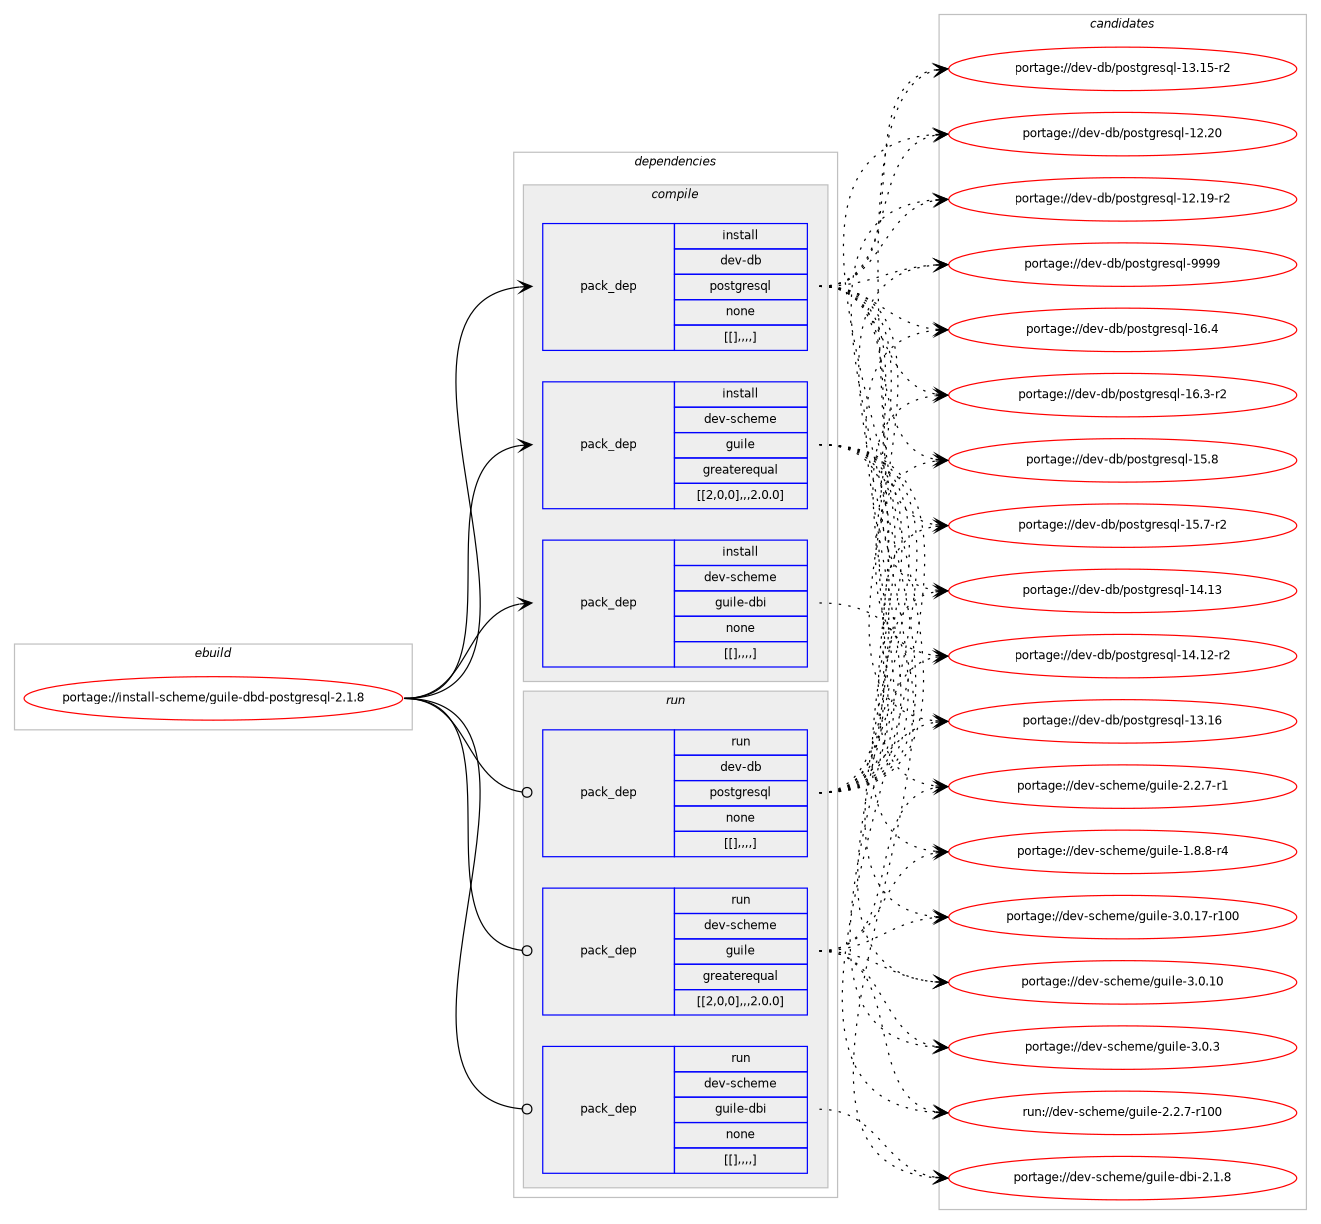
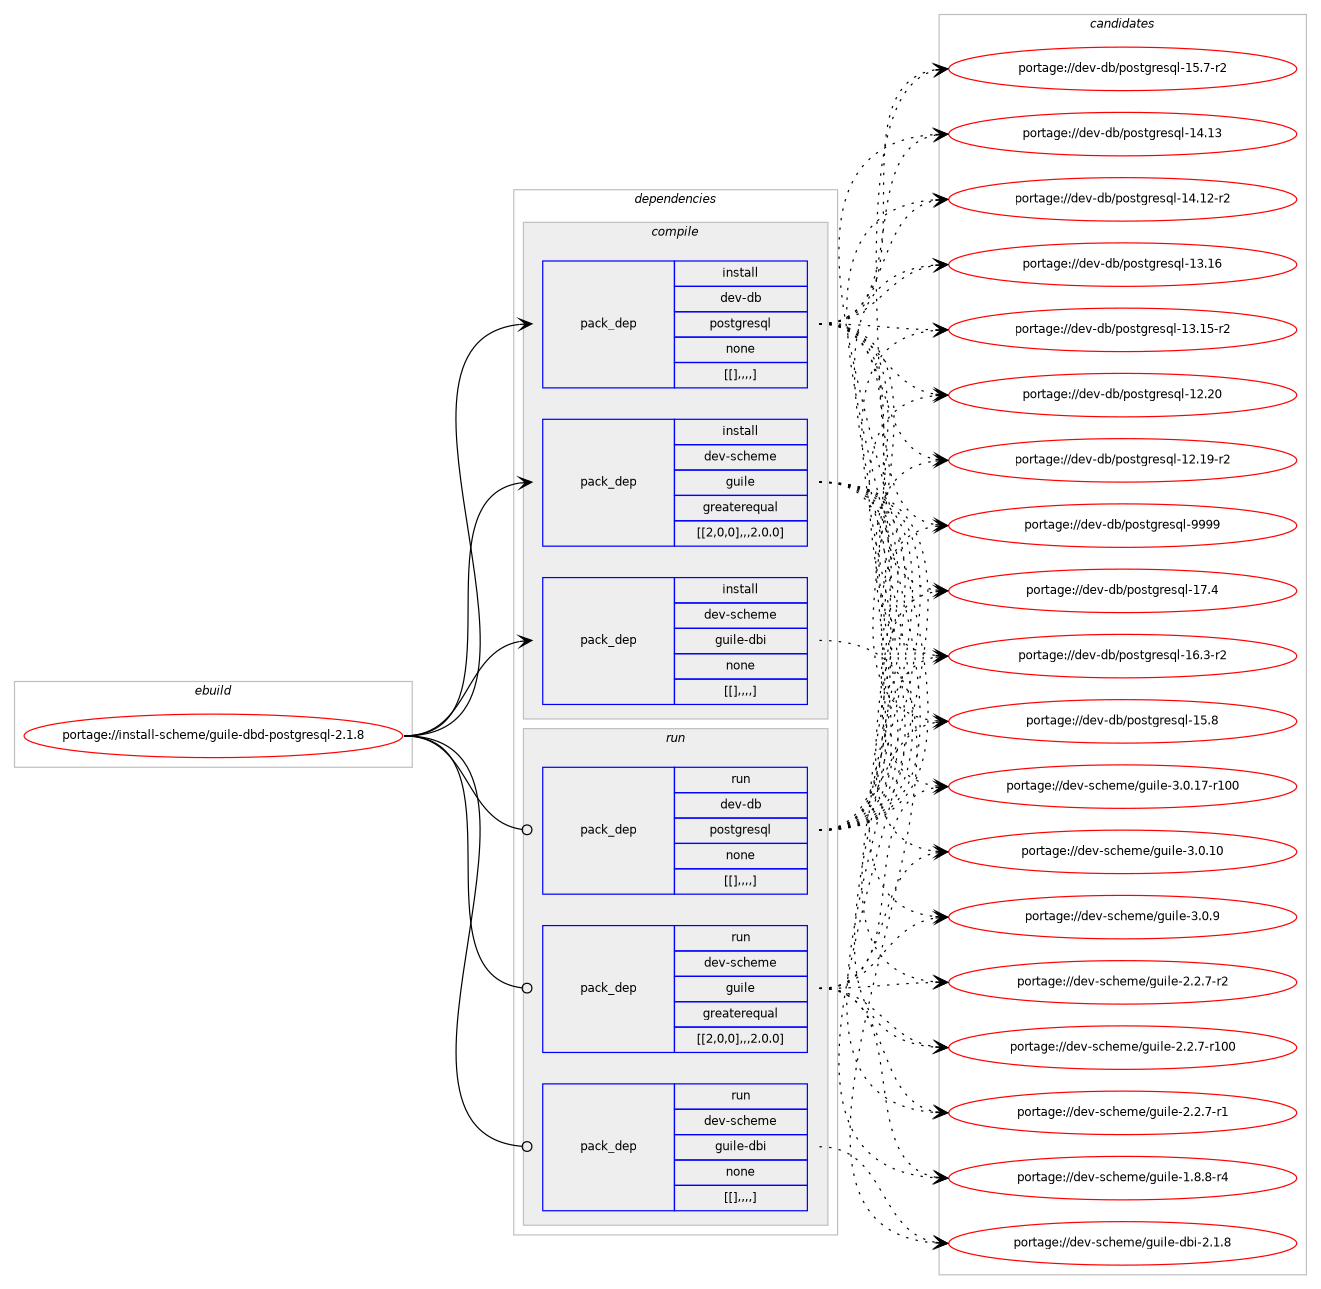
(1123, 330) -> (1123, 591)
none -> (1123, 982)
(1123, 1048) -> (1123, 917)
(1123, 1113) -> (1123, 1048)
